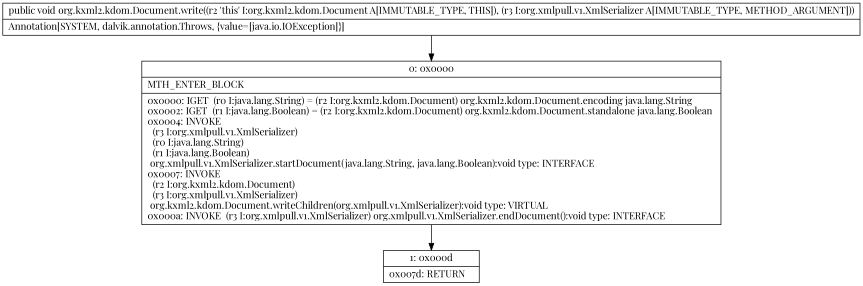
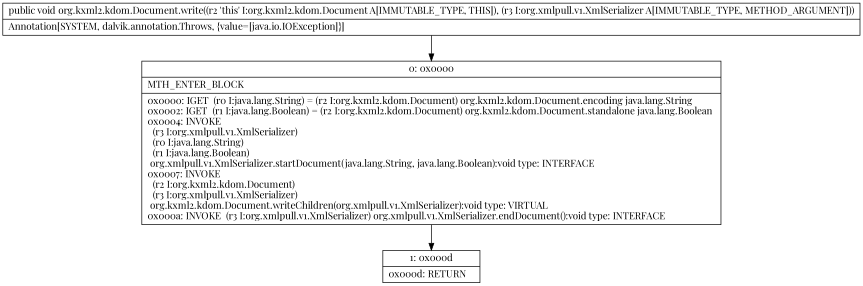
(431, 274) -> (431, 274)
